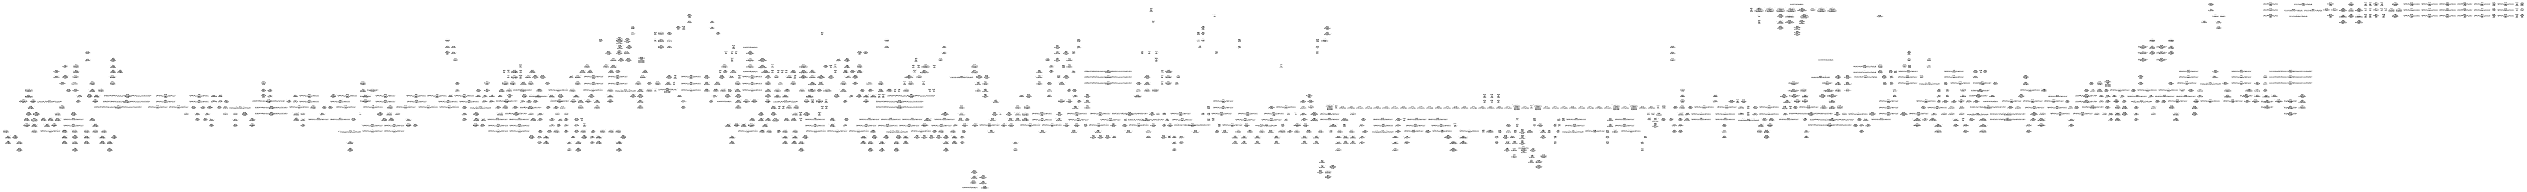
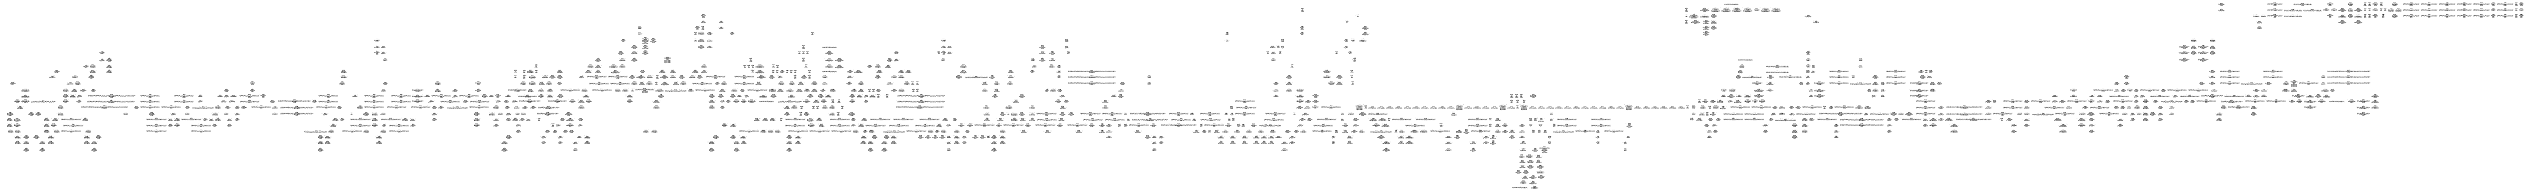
(1163, 137) -> none
